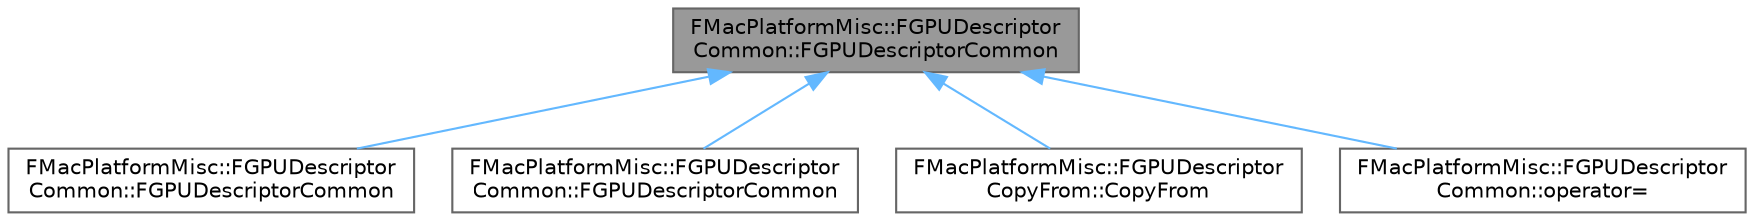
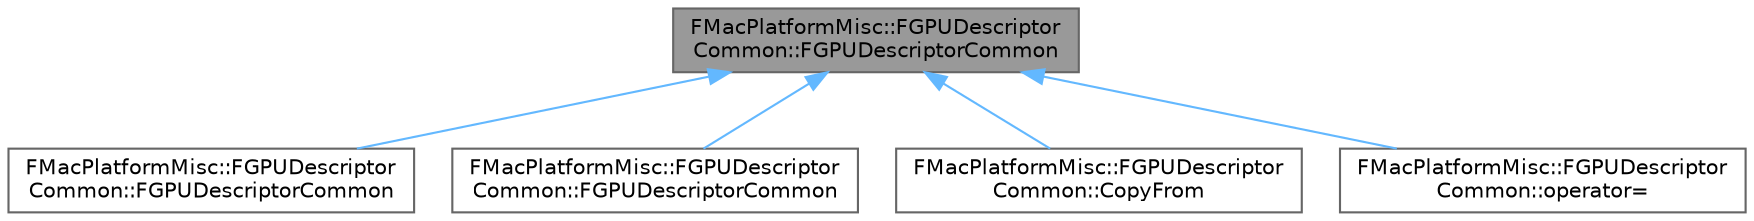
(1099, 181) -> (1099, 181)
